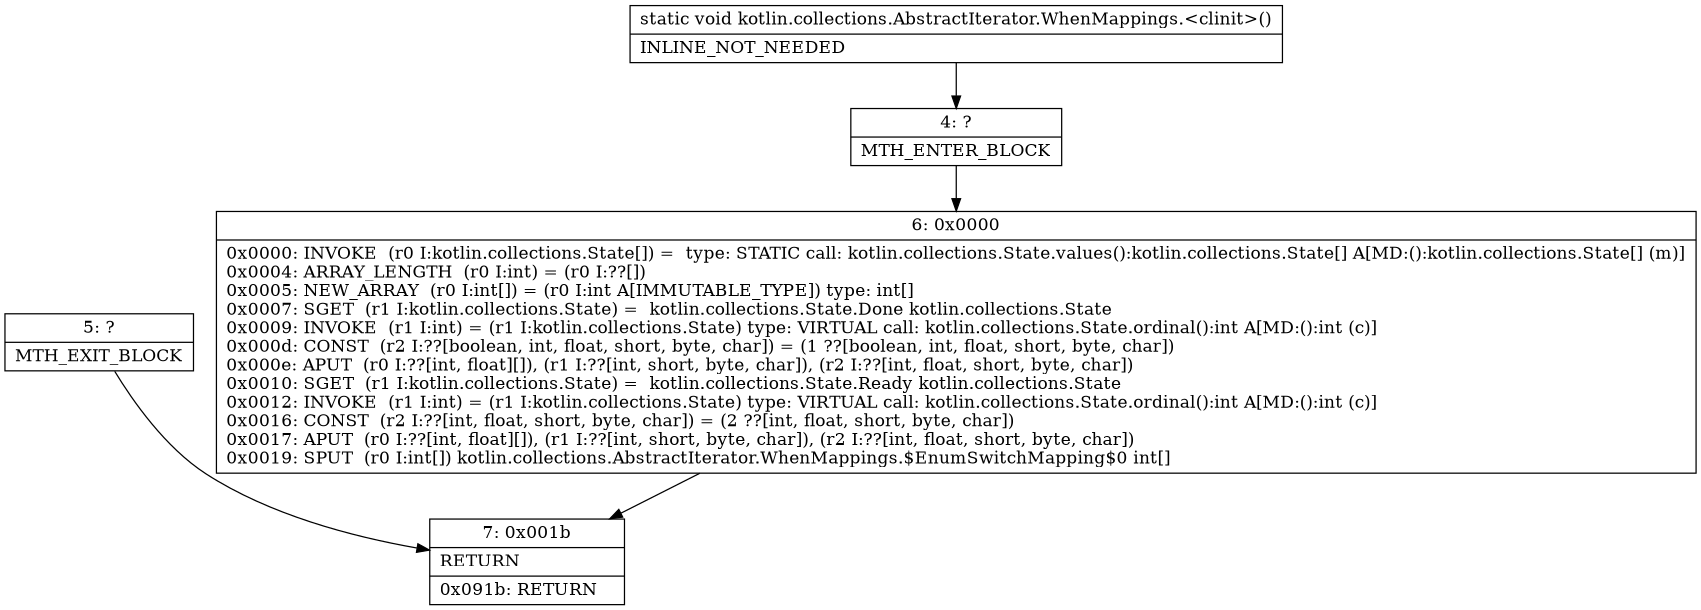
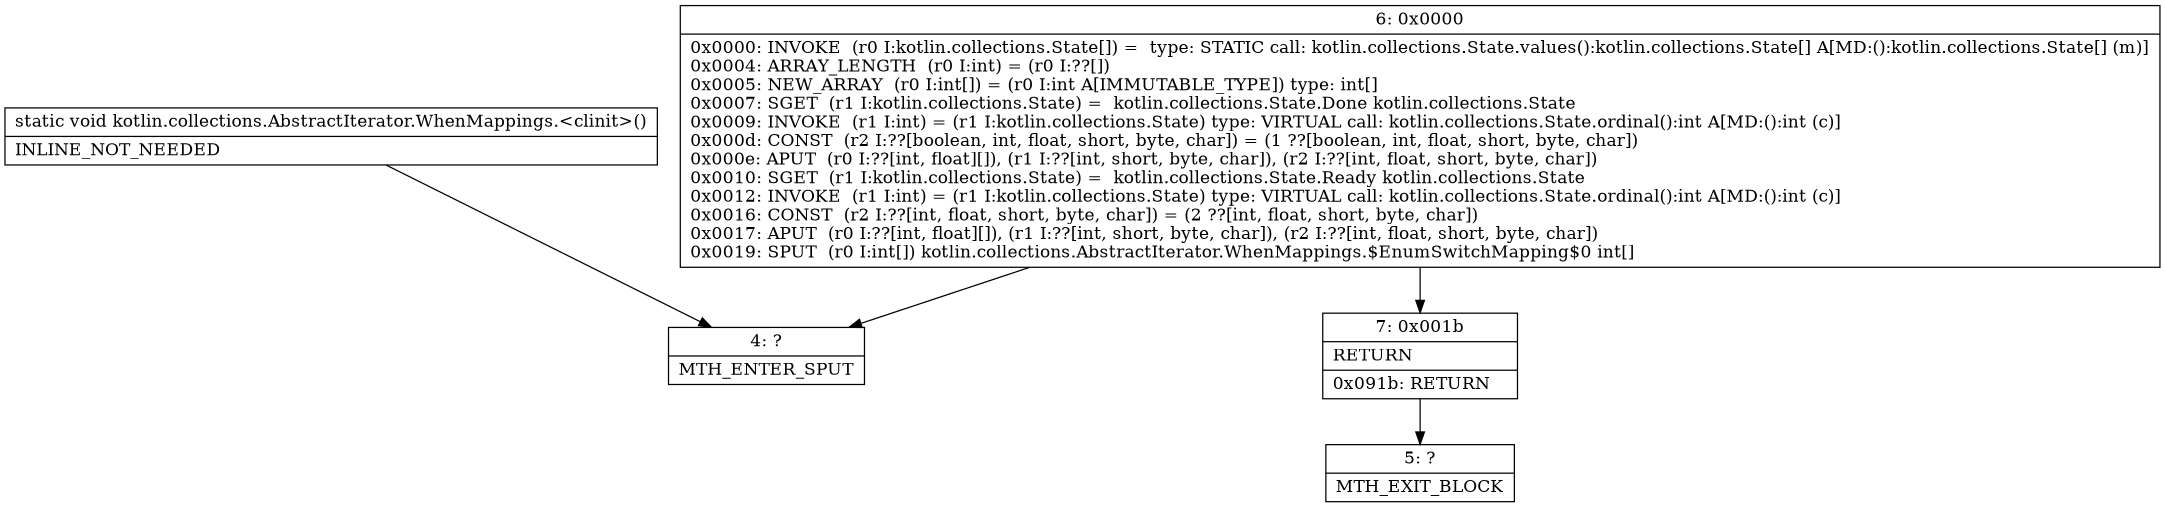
(956, 151) -> (766, 370)
(956, 182) -> (945, 295)
(244, 495) -> (1420, 415)
